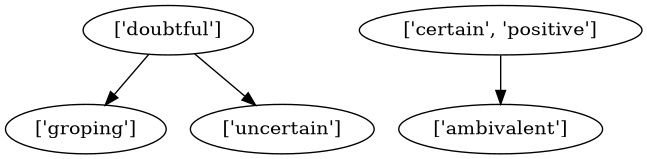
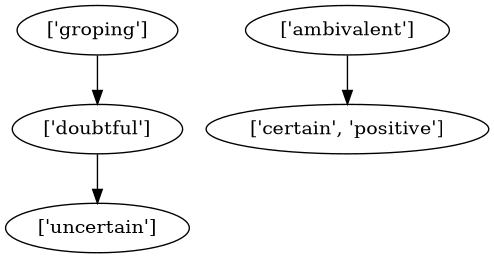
(501, 73) -> (347, 73)
(132, 74) -> (97, 73)
